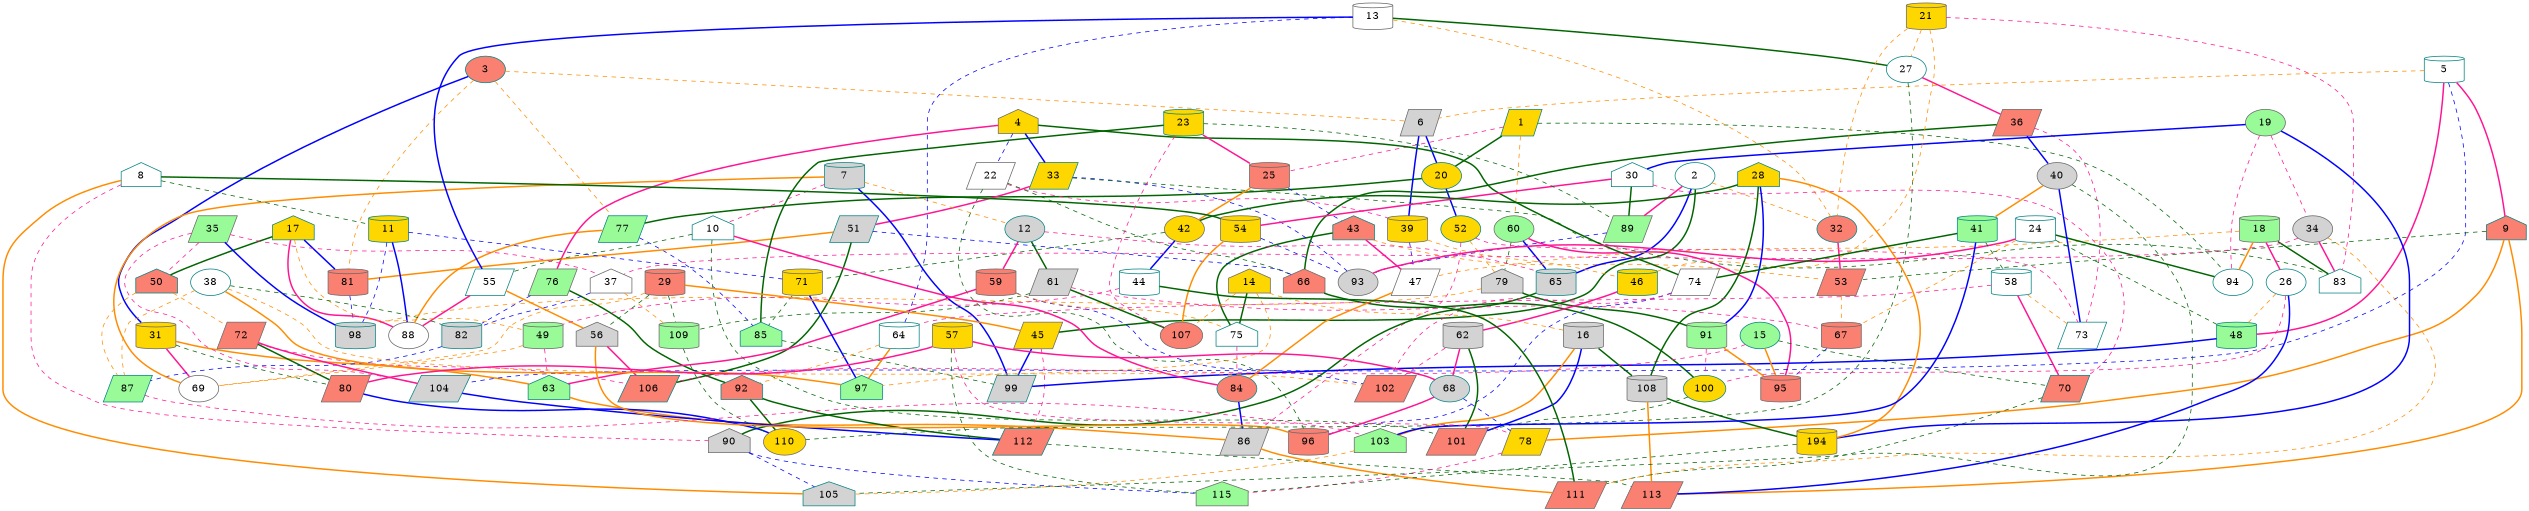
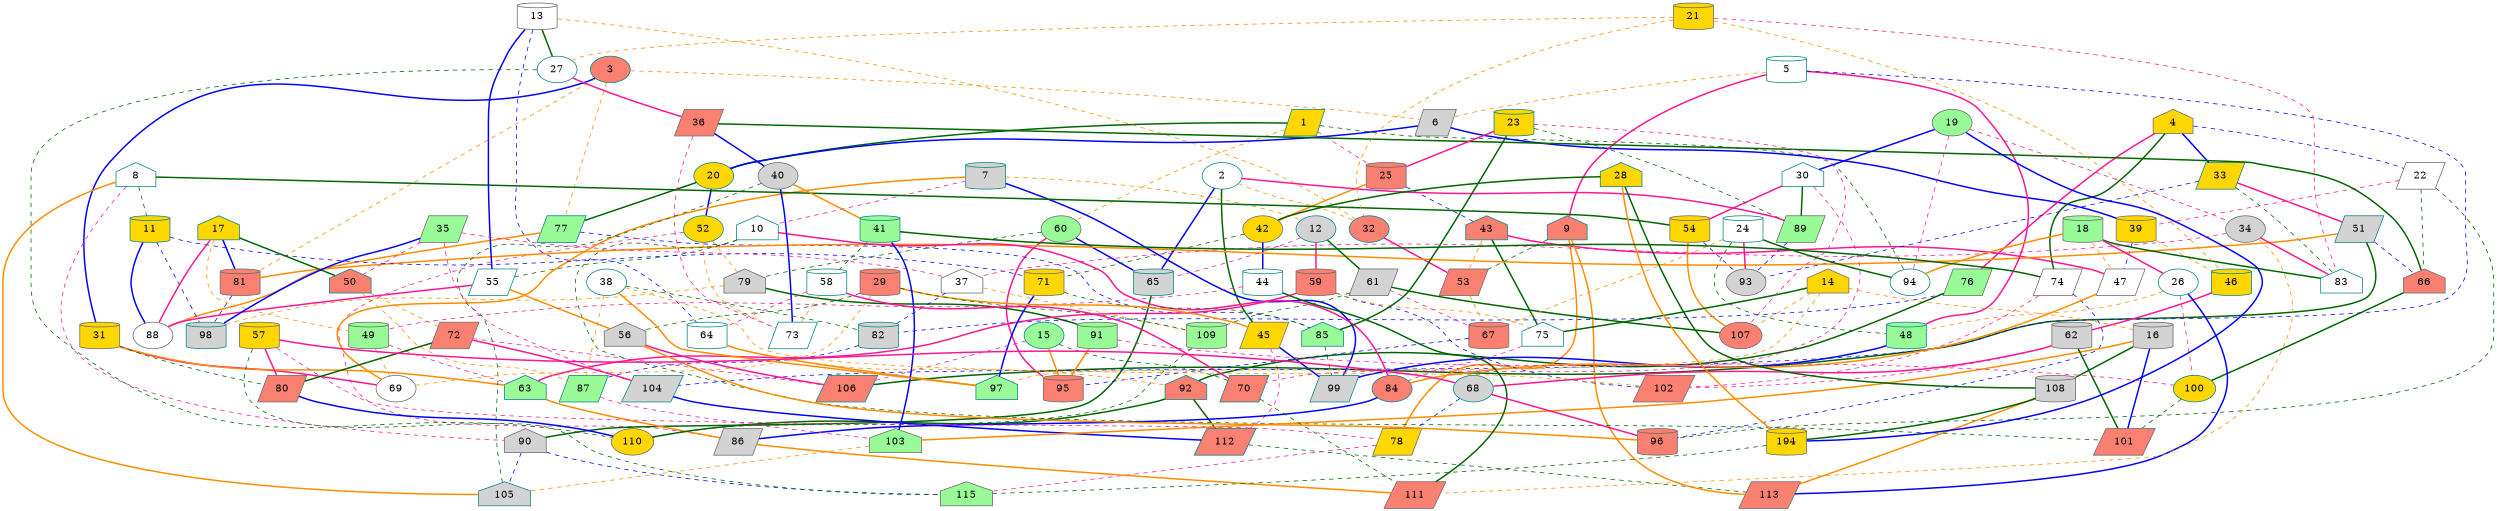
(1763, 242) -> none
(1791, 250) -> (719, 297)
